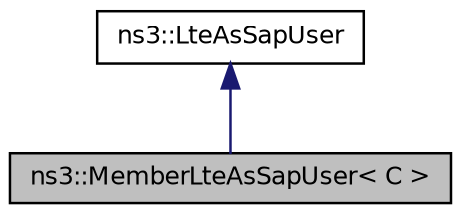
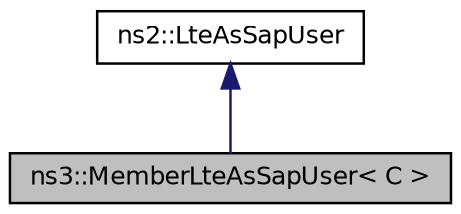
(230, 37) -> (230, 37)
